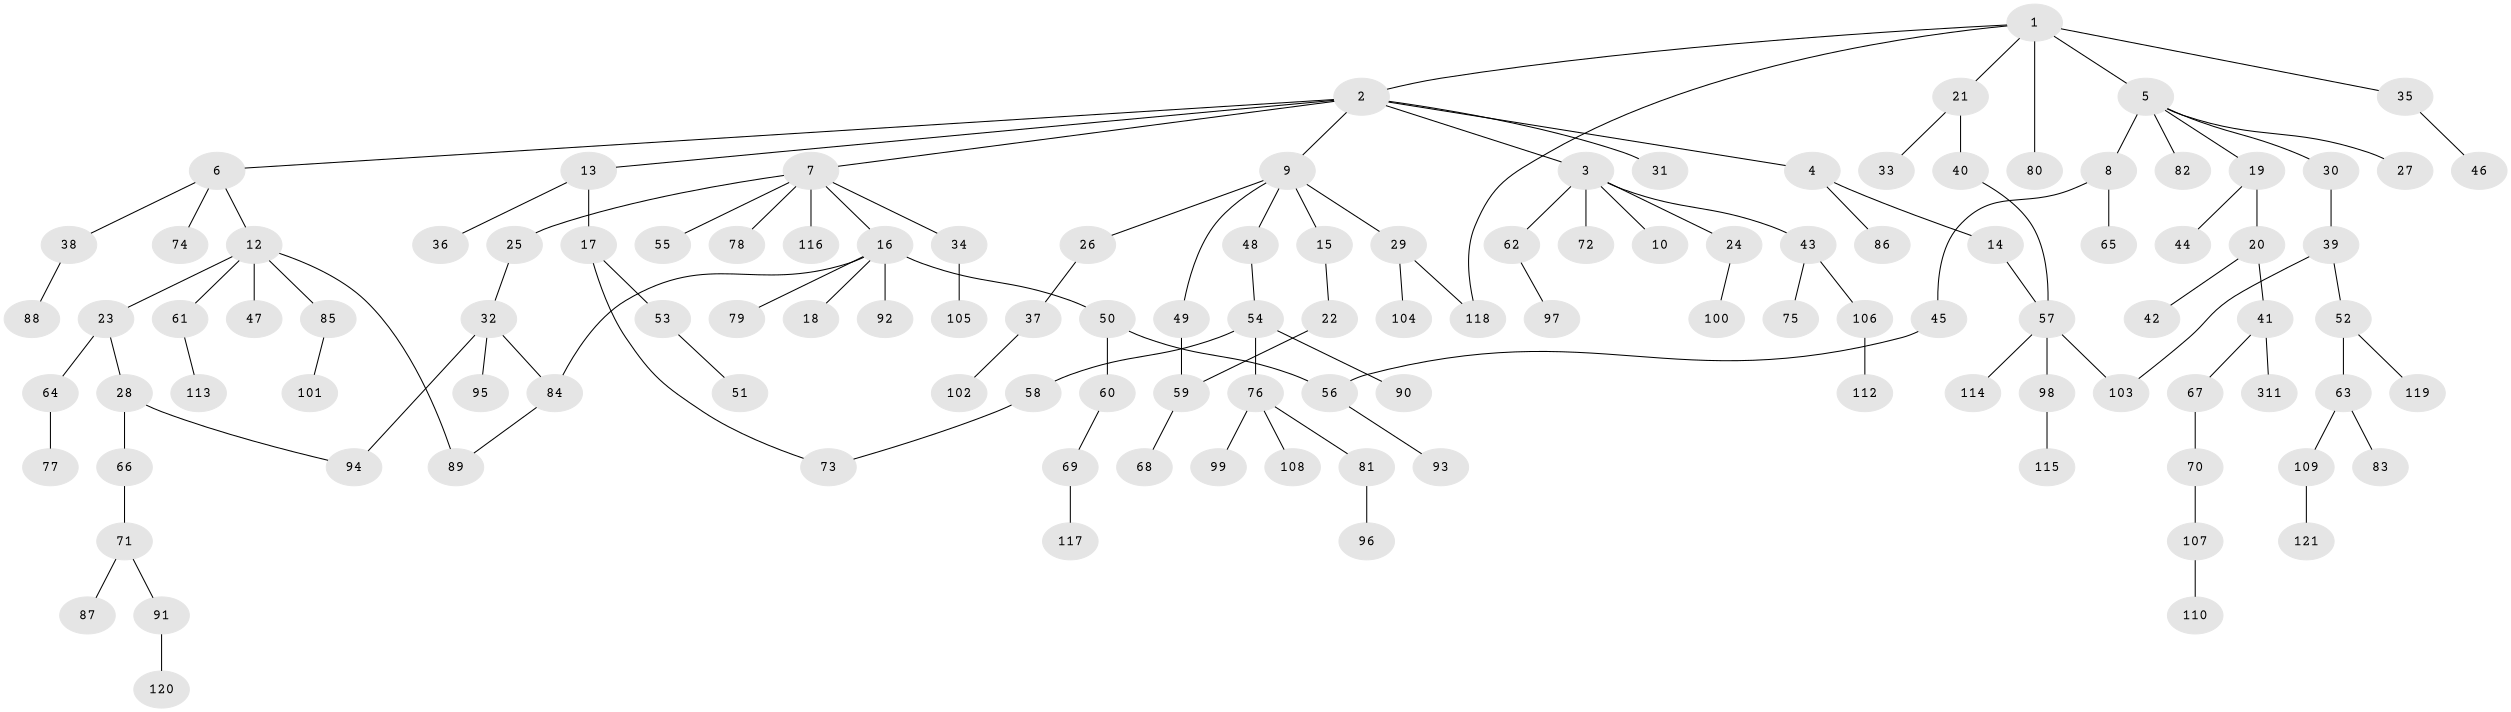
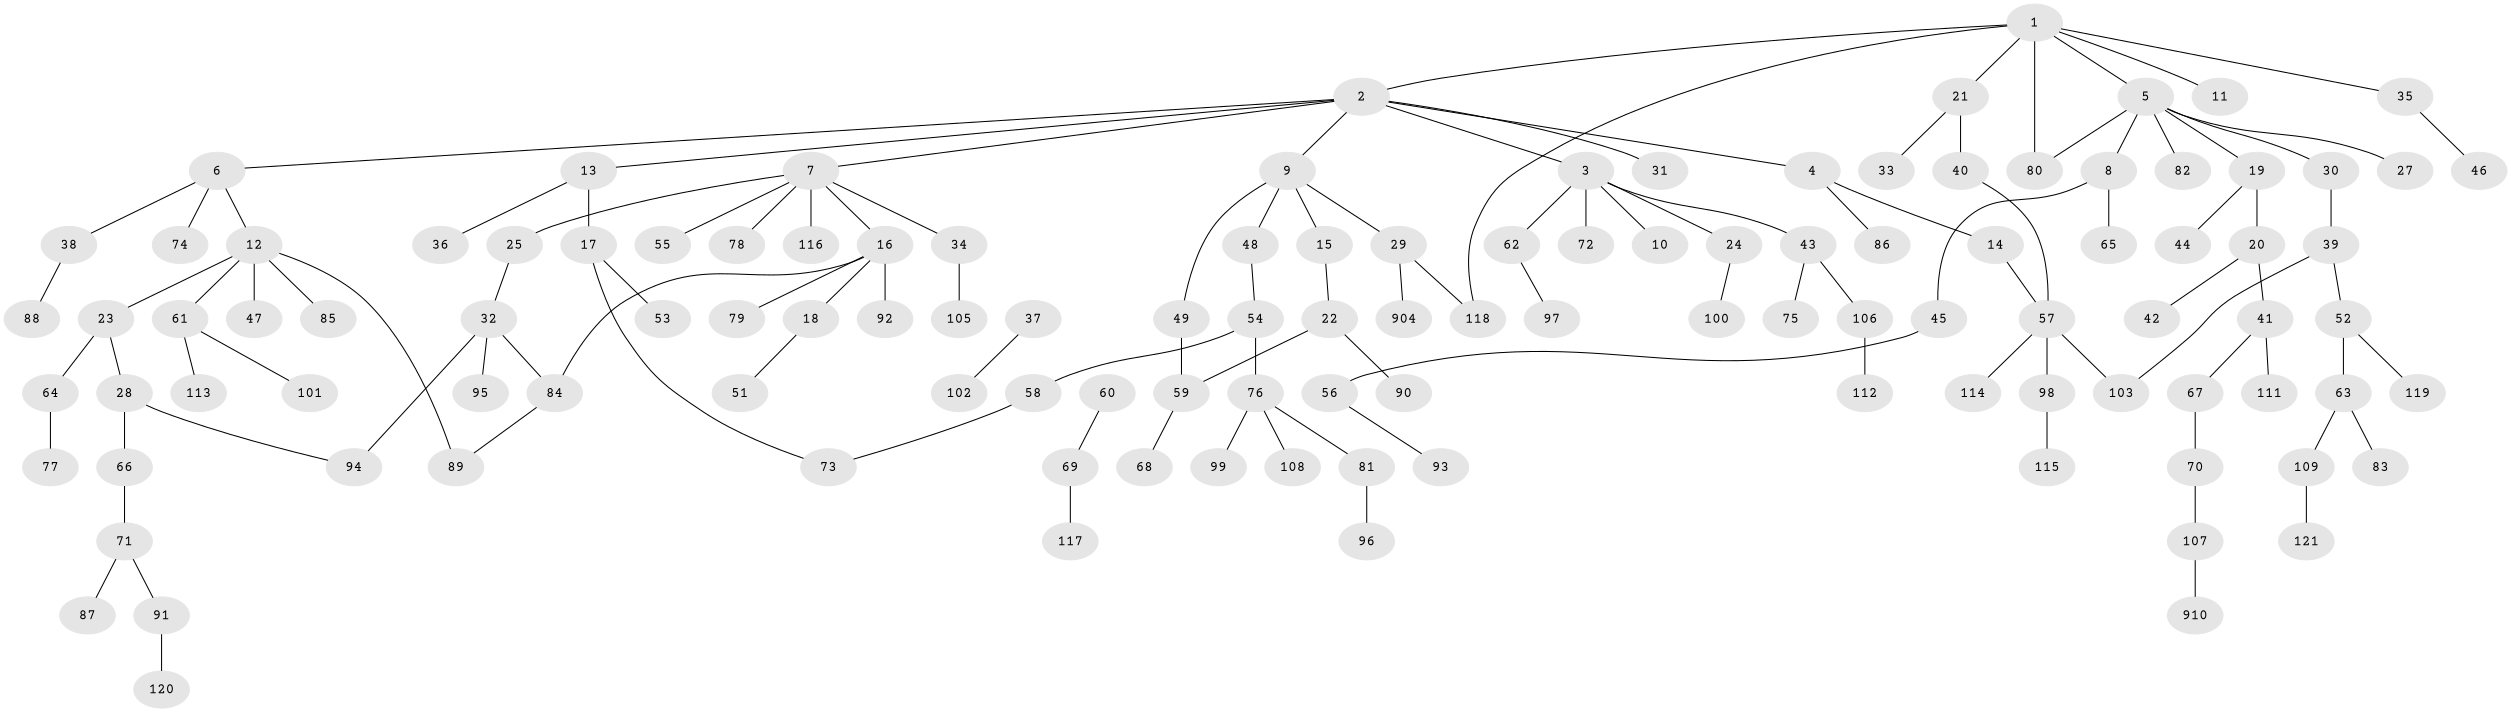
none -> (2220, 97)
none -> (2090, 134)
(1088, 245) -> none
(1107, 319) -> none
(1404, 319) -> (1404, 319)
(319, 356) -> (245, 356)
(701, 356) -> (775, 356)
(1330, 356) -> (1367, 356)
(2269, 393) -> (2269, 393)
(2195, 615) -> (2195, 615)
